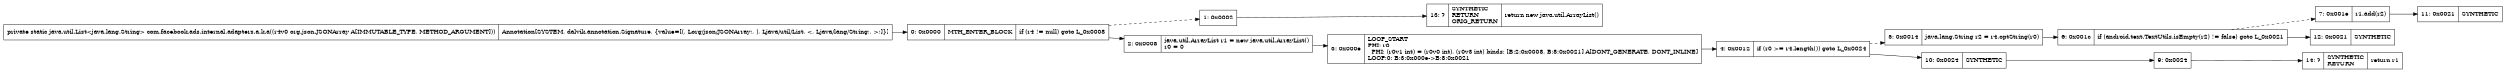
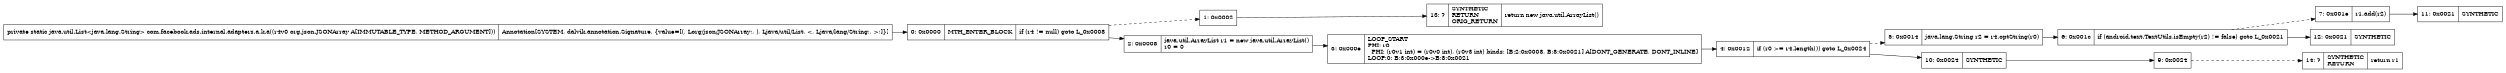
(2245, 61) -> (2245, 61)
